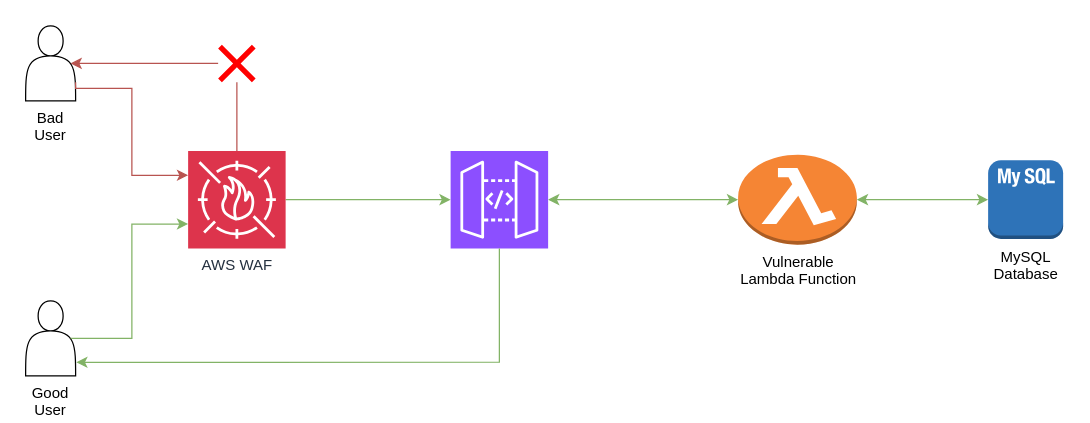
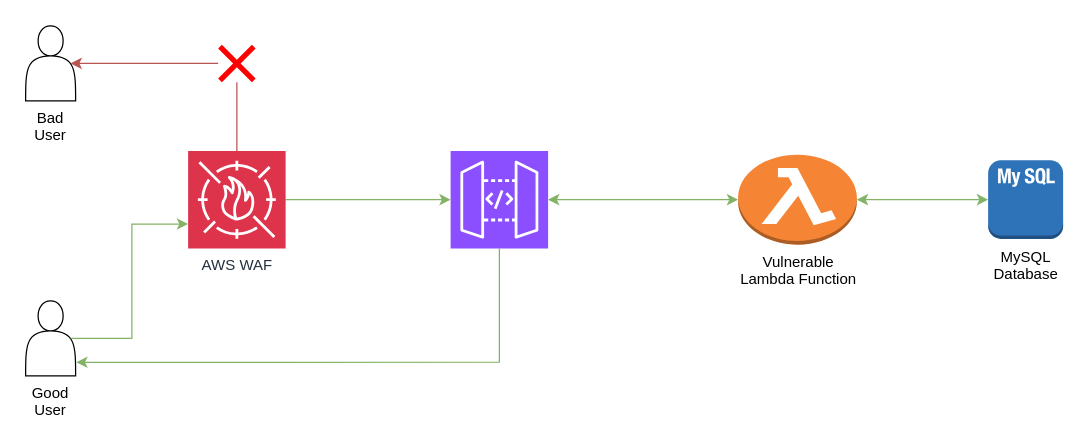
(132, 124) -> none
